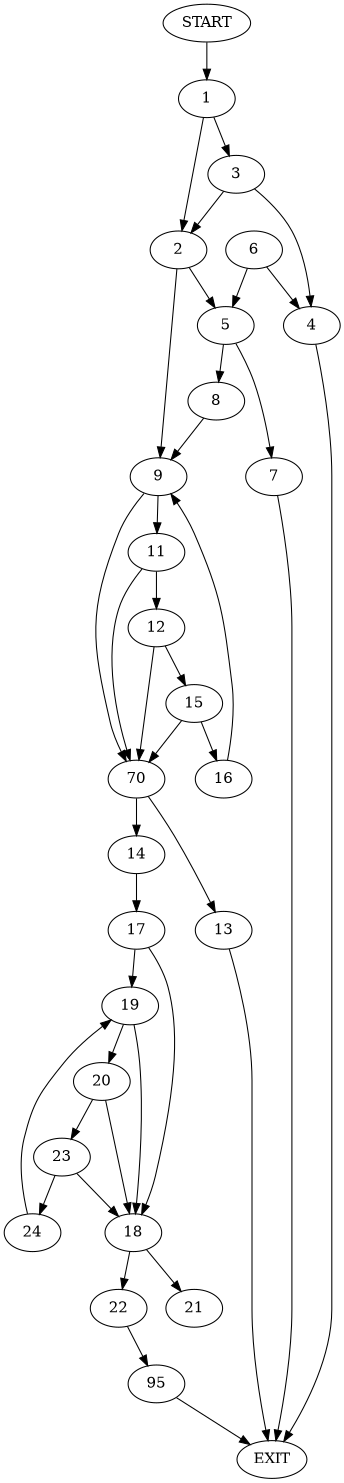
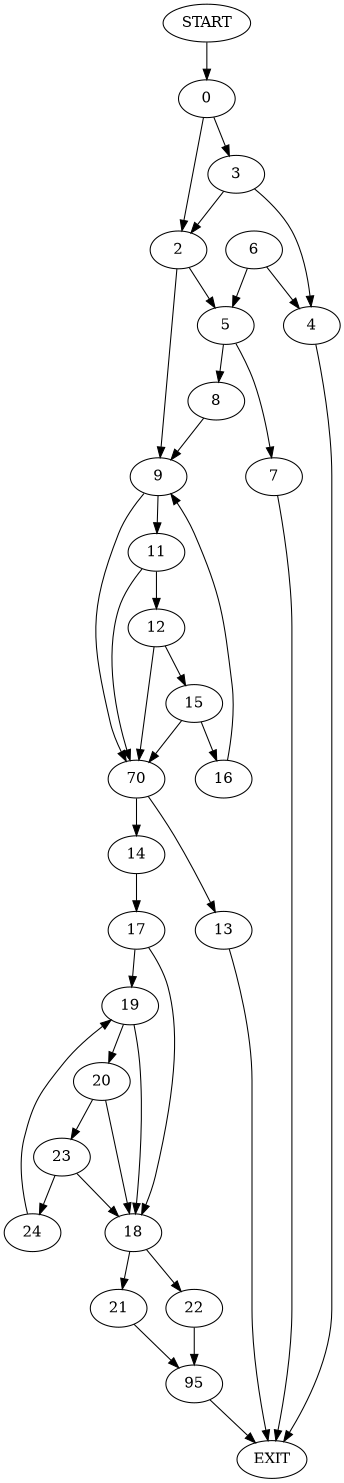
(207, 99) -> (207, 99)
none -> (153, 1342)
